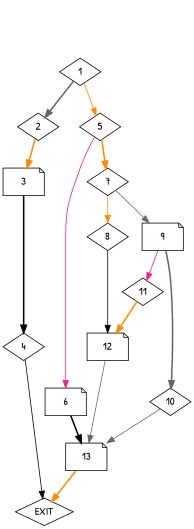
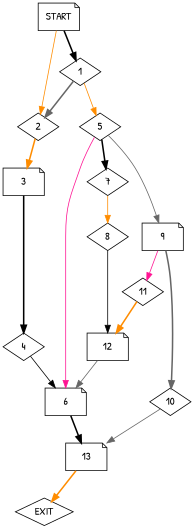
none -> (59, 17)
(103, 150) -> (103, 150)
(130, 204) -> (138, 172)
(98, 398) -> (89, 371)
(33, 425) -> (40, 369)
